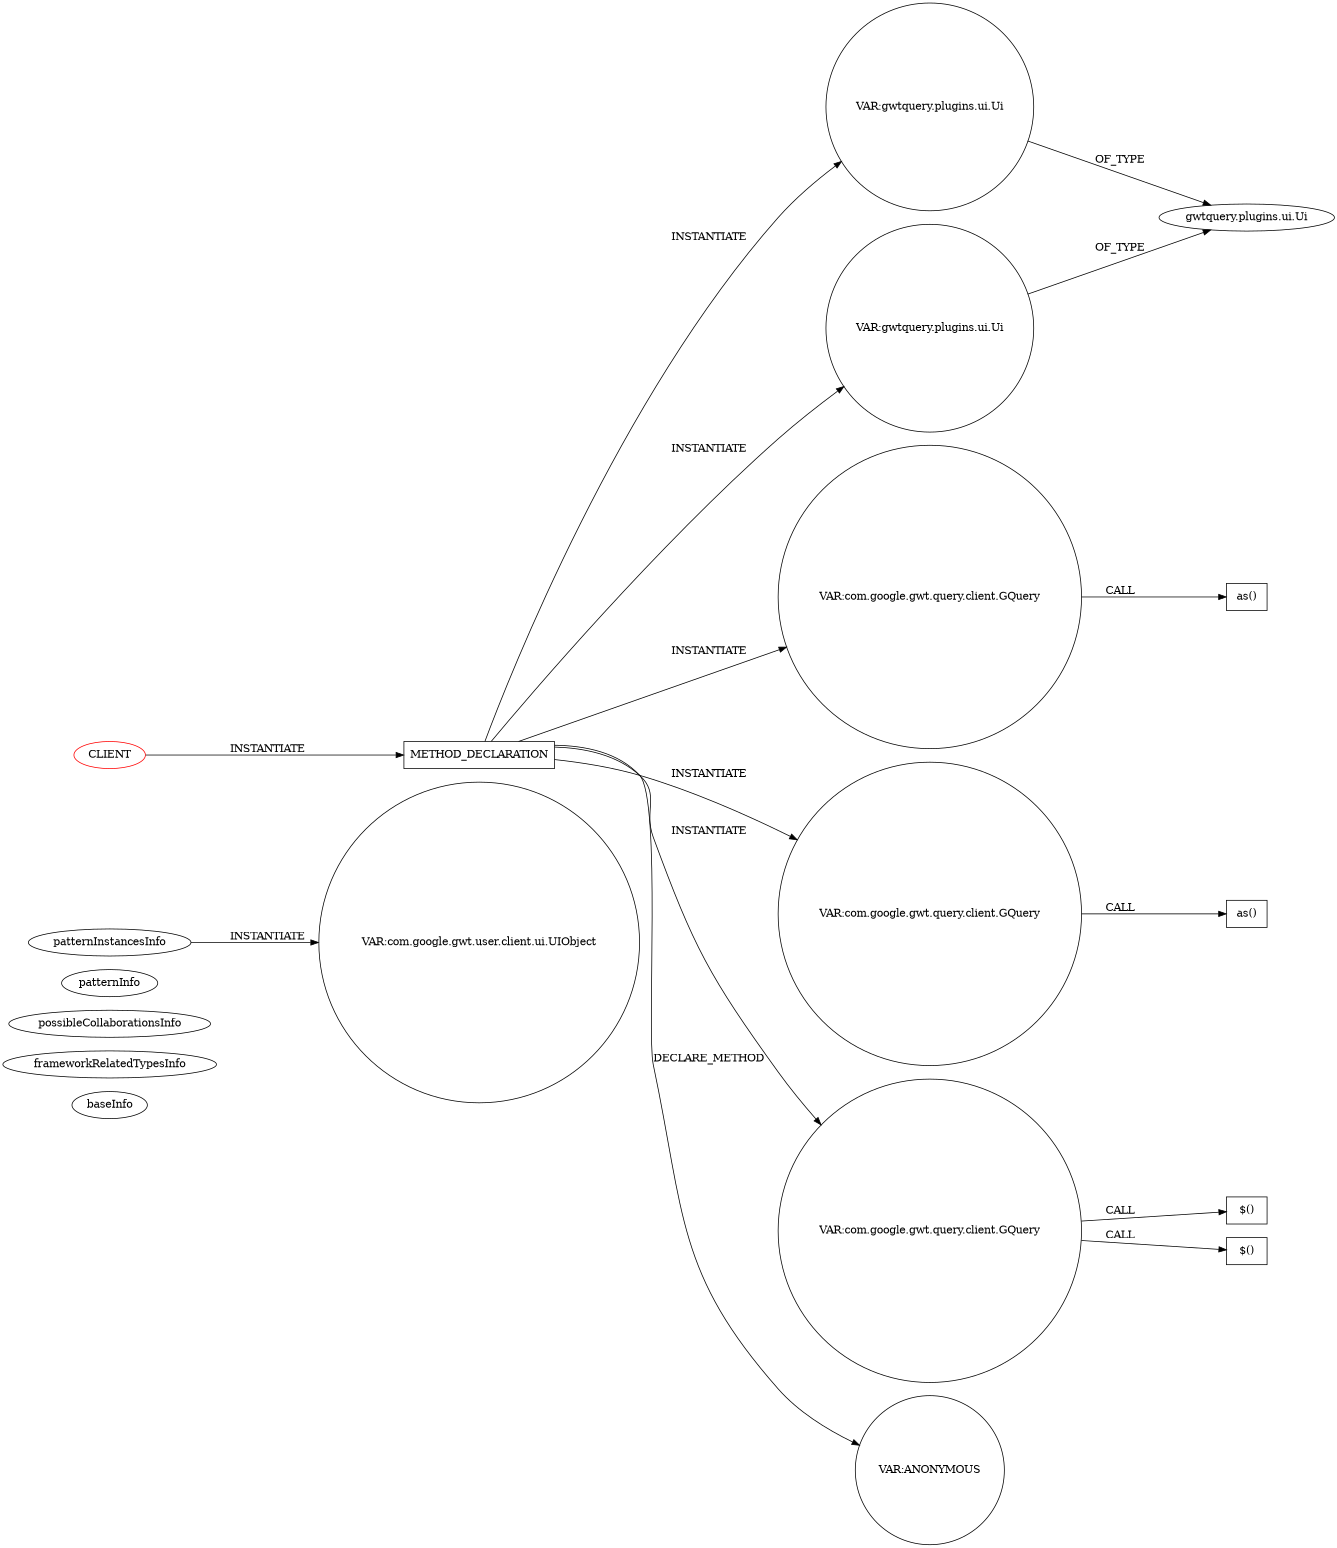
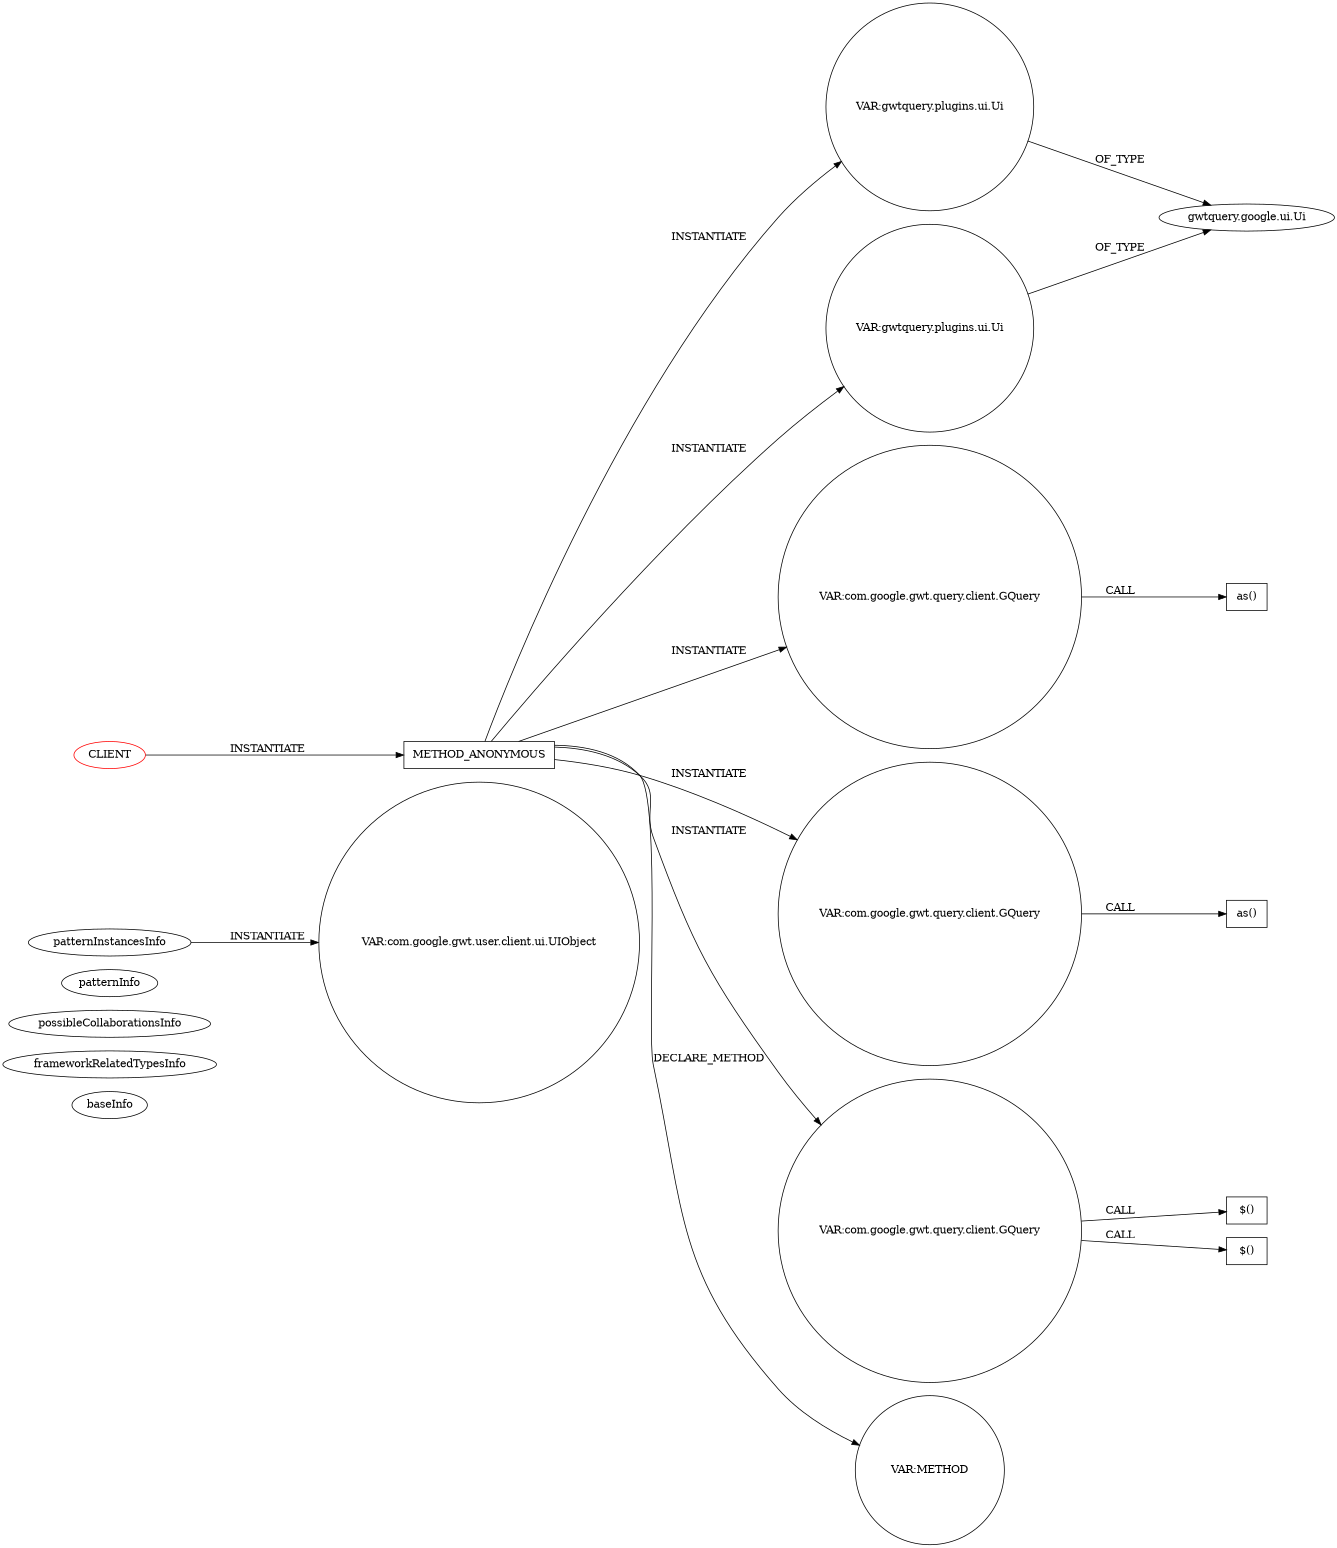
(1247, 218) -> (1247, 218)
(479, 755) -> (479, 755)
(930, 1470) -> (930, 1470)
